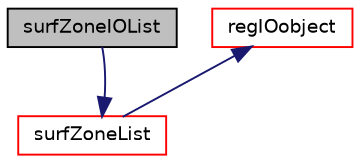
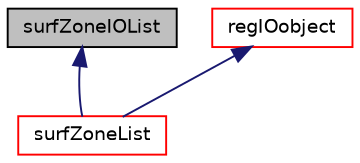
(105, 72) -> (79, 91)
